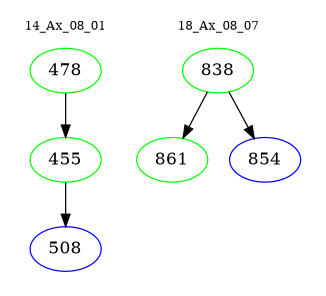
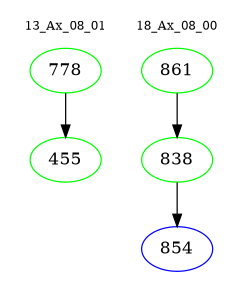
(66, 27) -> (66, 27)
(219, 27) -> (177, 27)
(66, 71) -> (66, 71)
(198, 109) -> (177, 109)
(66, 249) -> none
